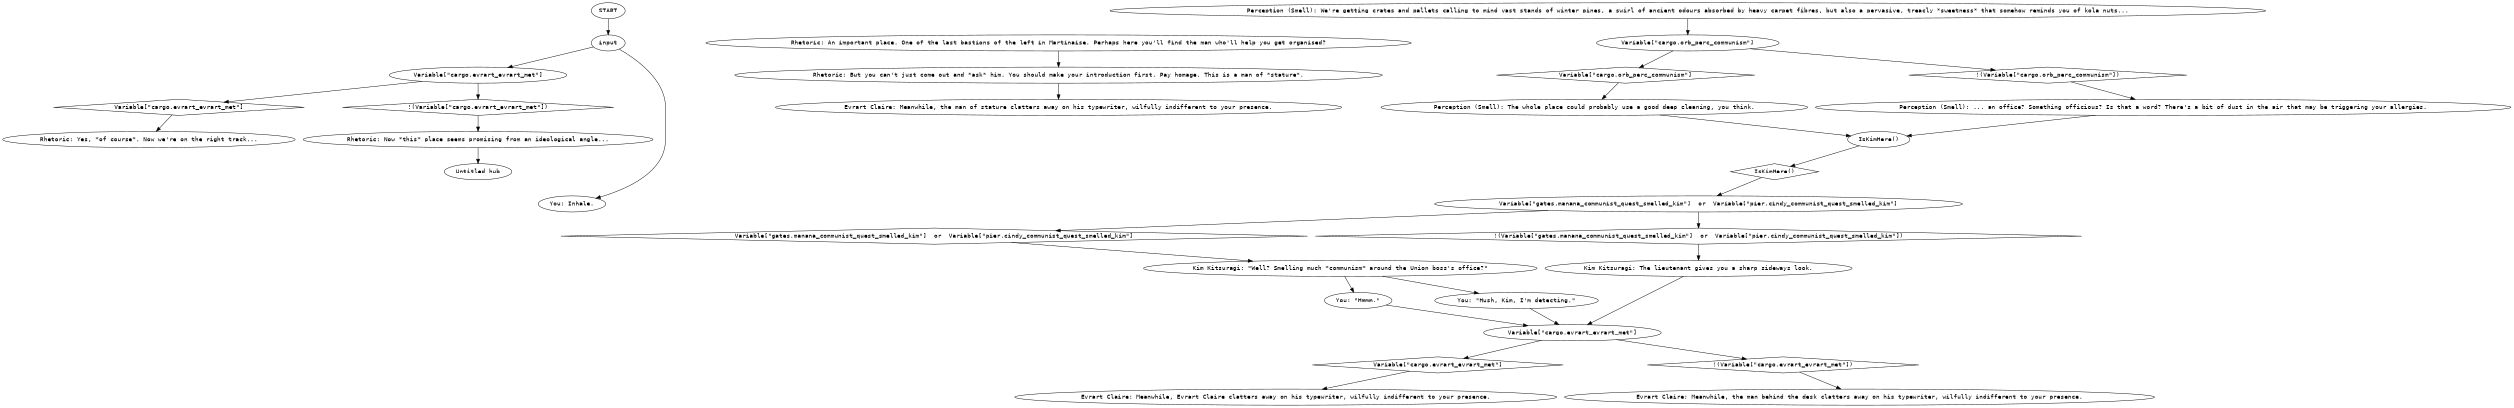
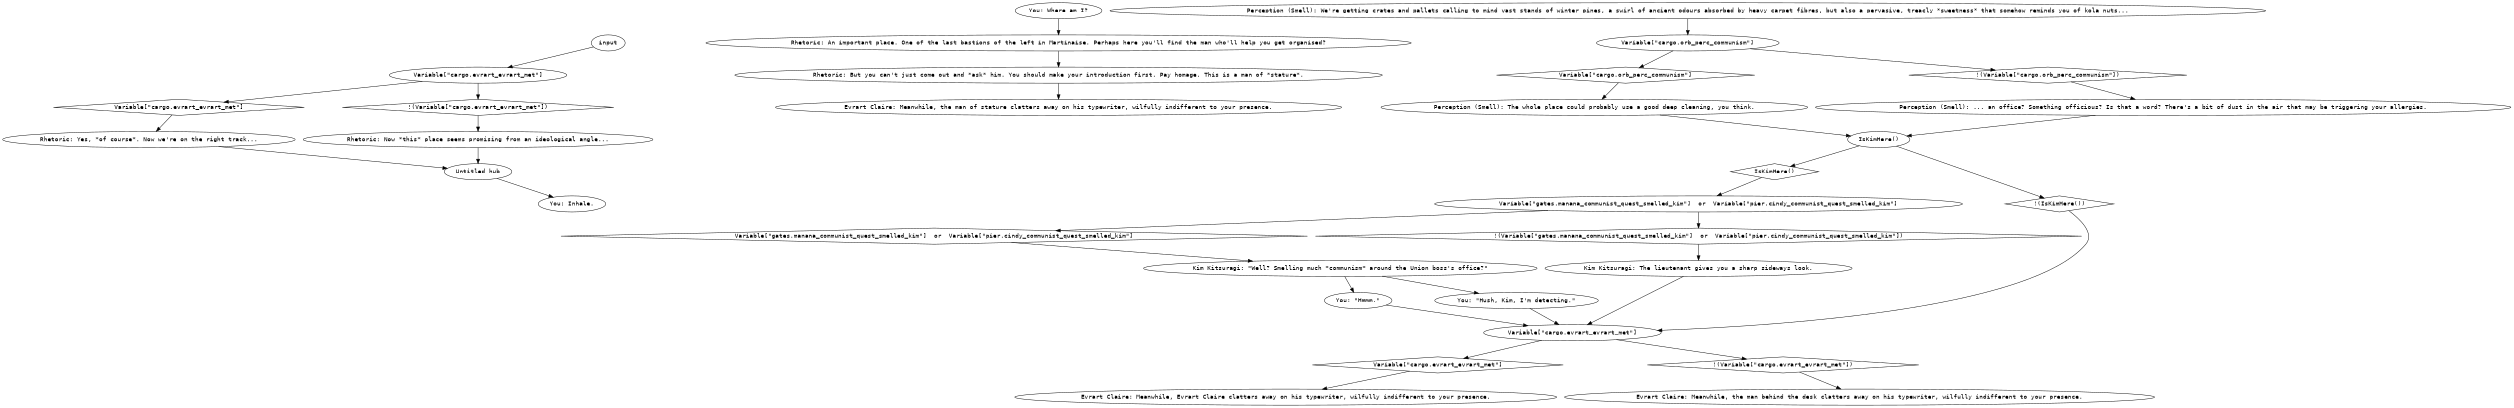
(608, 11) -> none
none -> (1059, 11)
(665, 131) -> (523, 187)
none -> (331, 157)
none -> (2059, 204)
